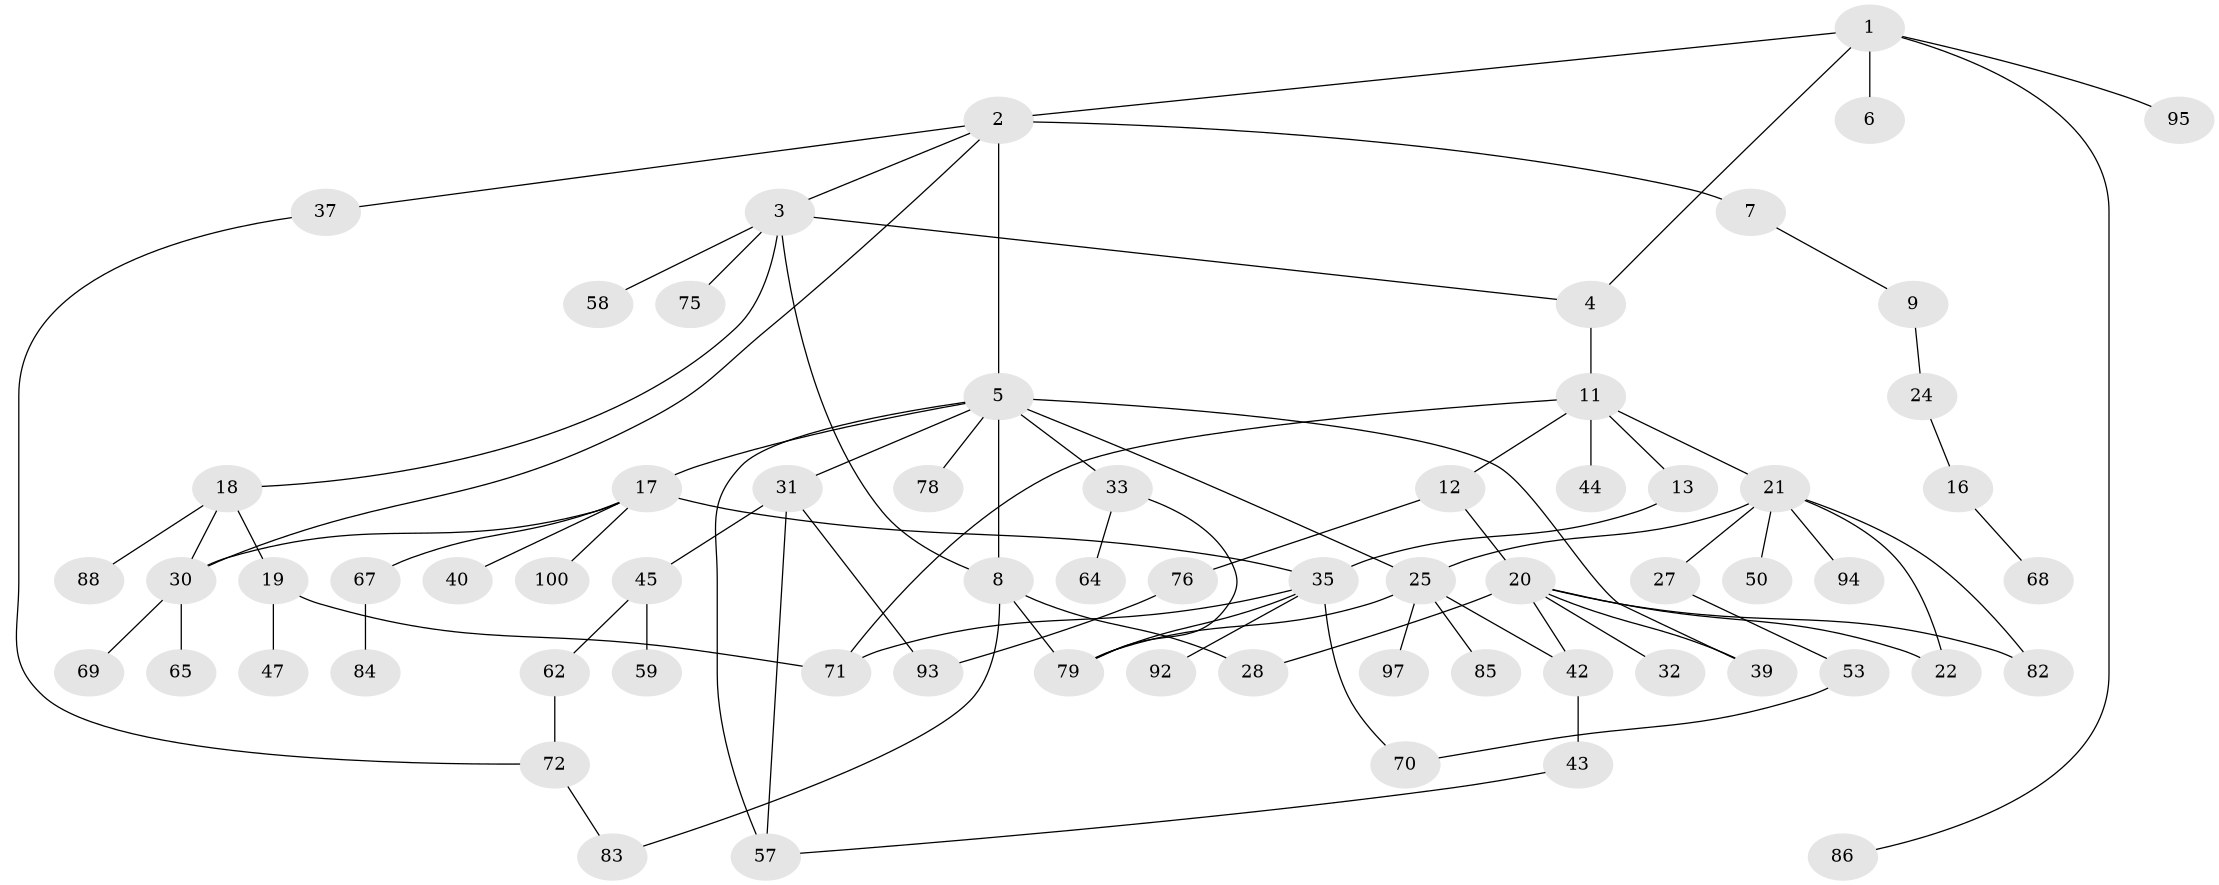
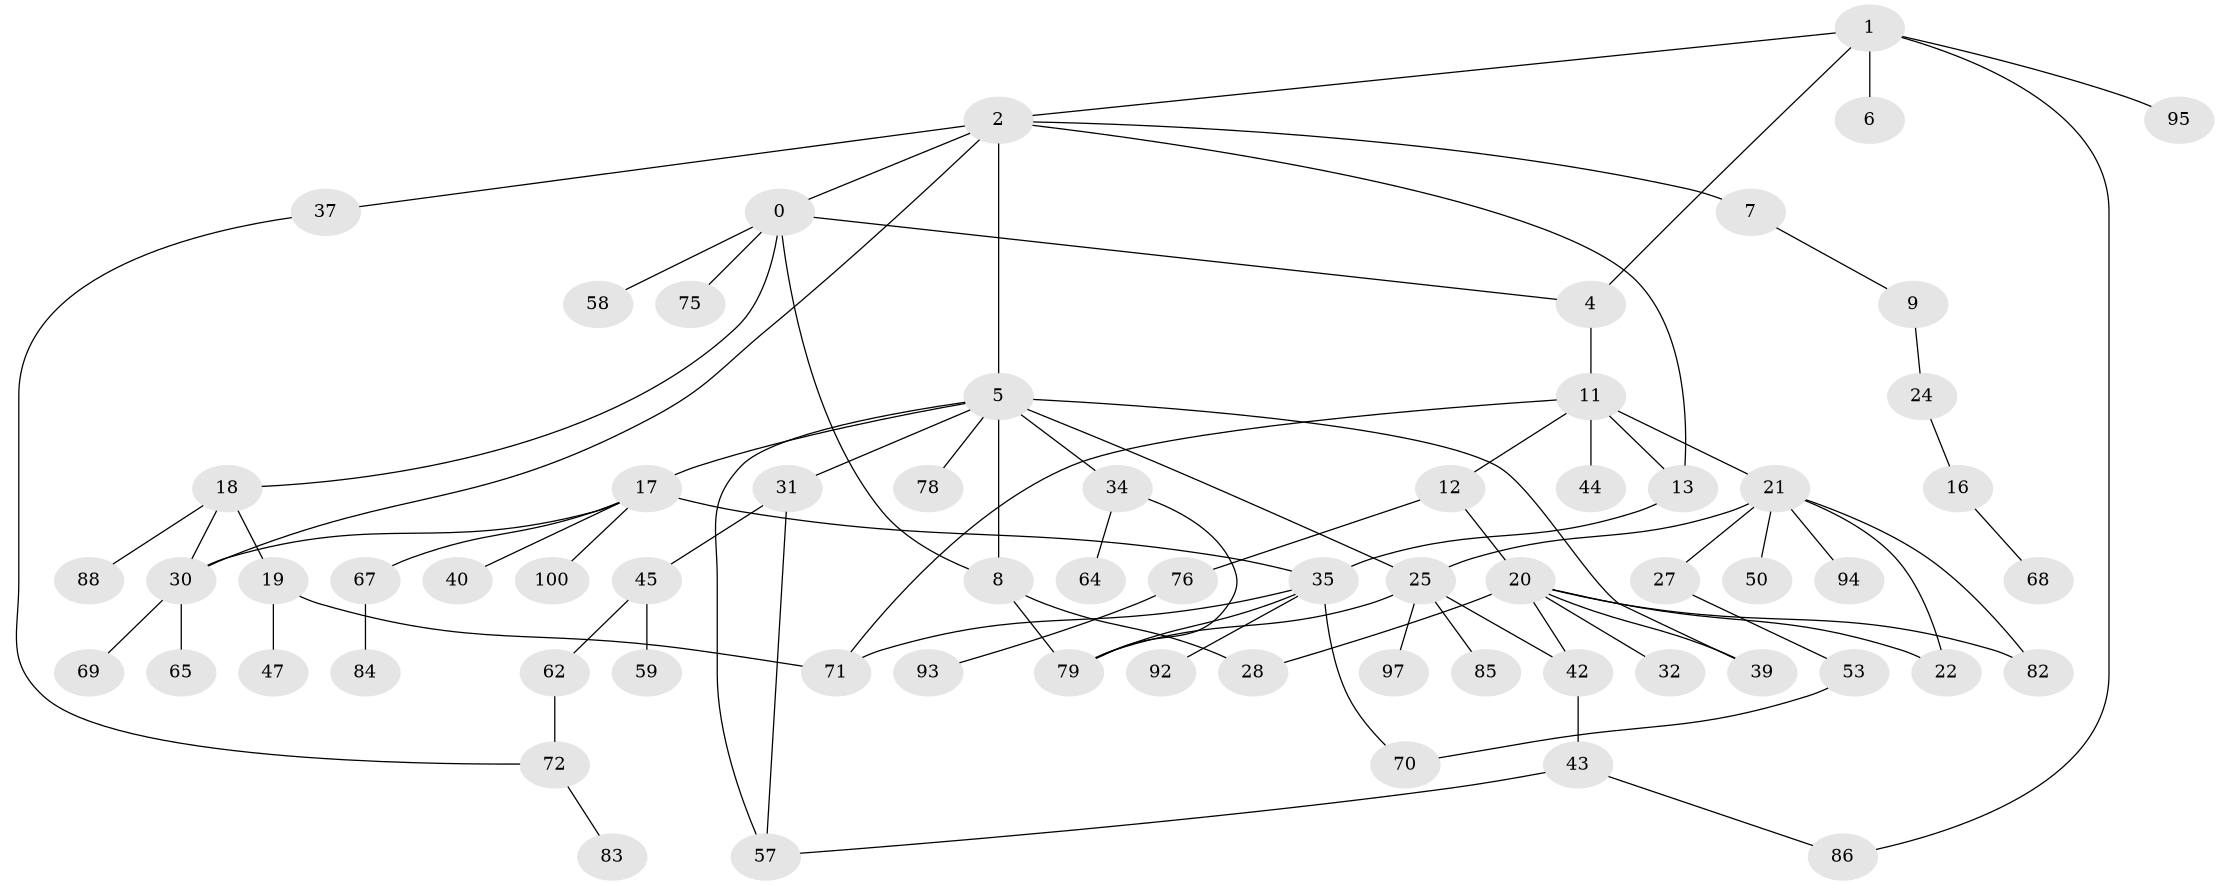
none -> (1439, 197)
(780, 212) -> (780, 212)
(1118, 489) -> (1118, 489)
(858, 581) -> none
(860, 765) -> none
none -> (1711, 811)
